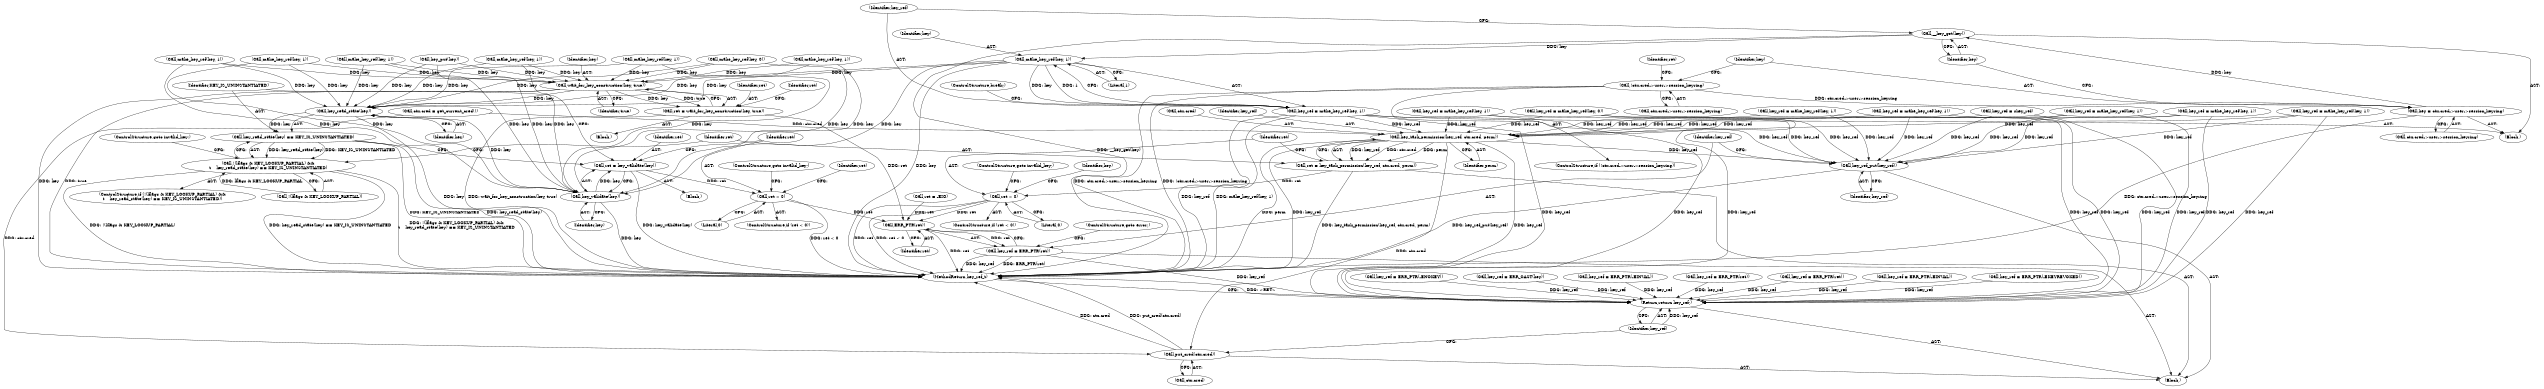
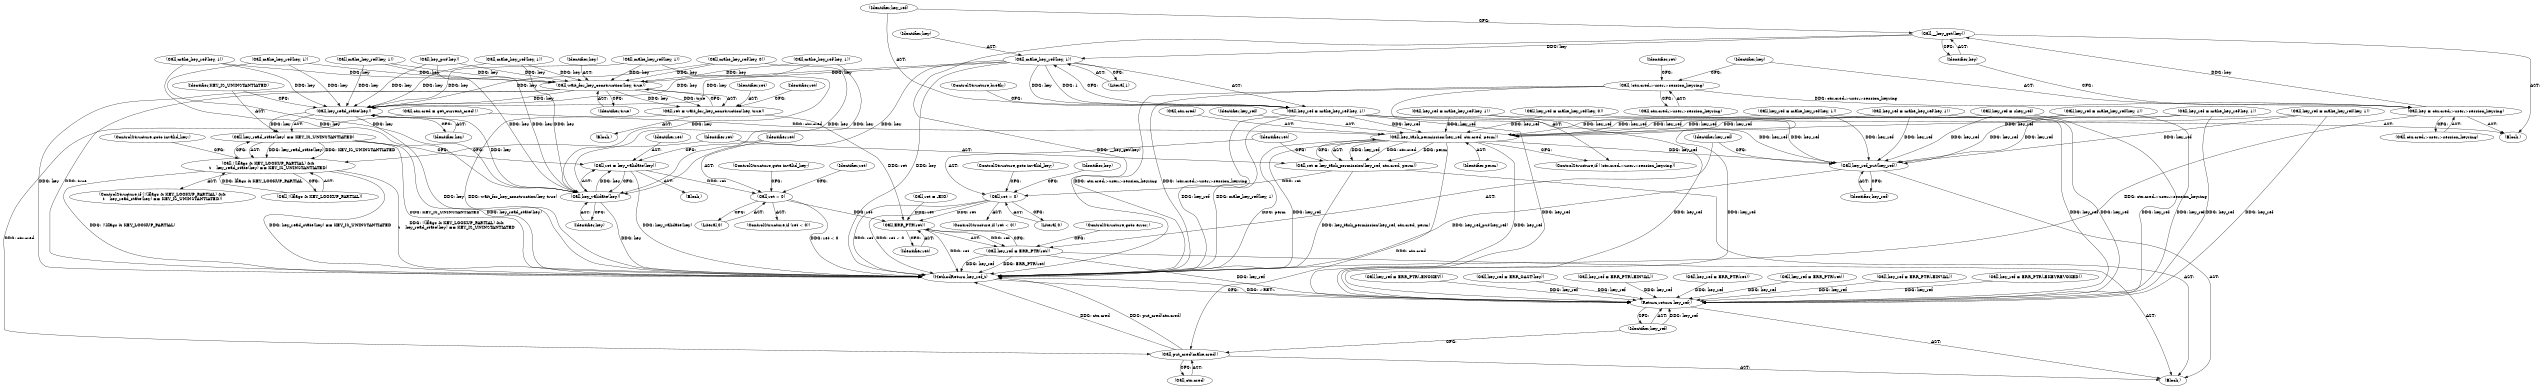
(529, 94) -> (278, 101)
(1735, 118) -> none
(1460, 151) -> (1532, 151)
(1190, 355) -> (1190, 355)
